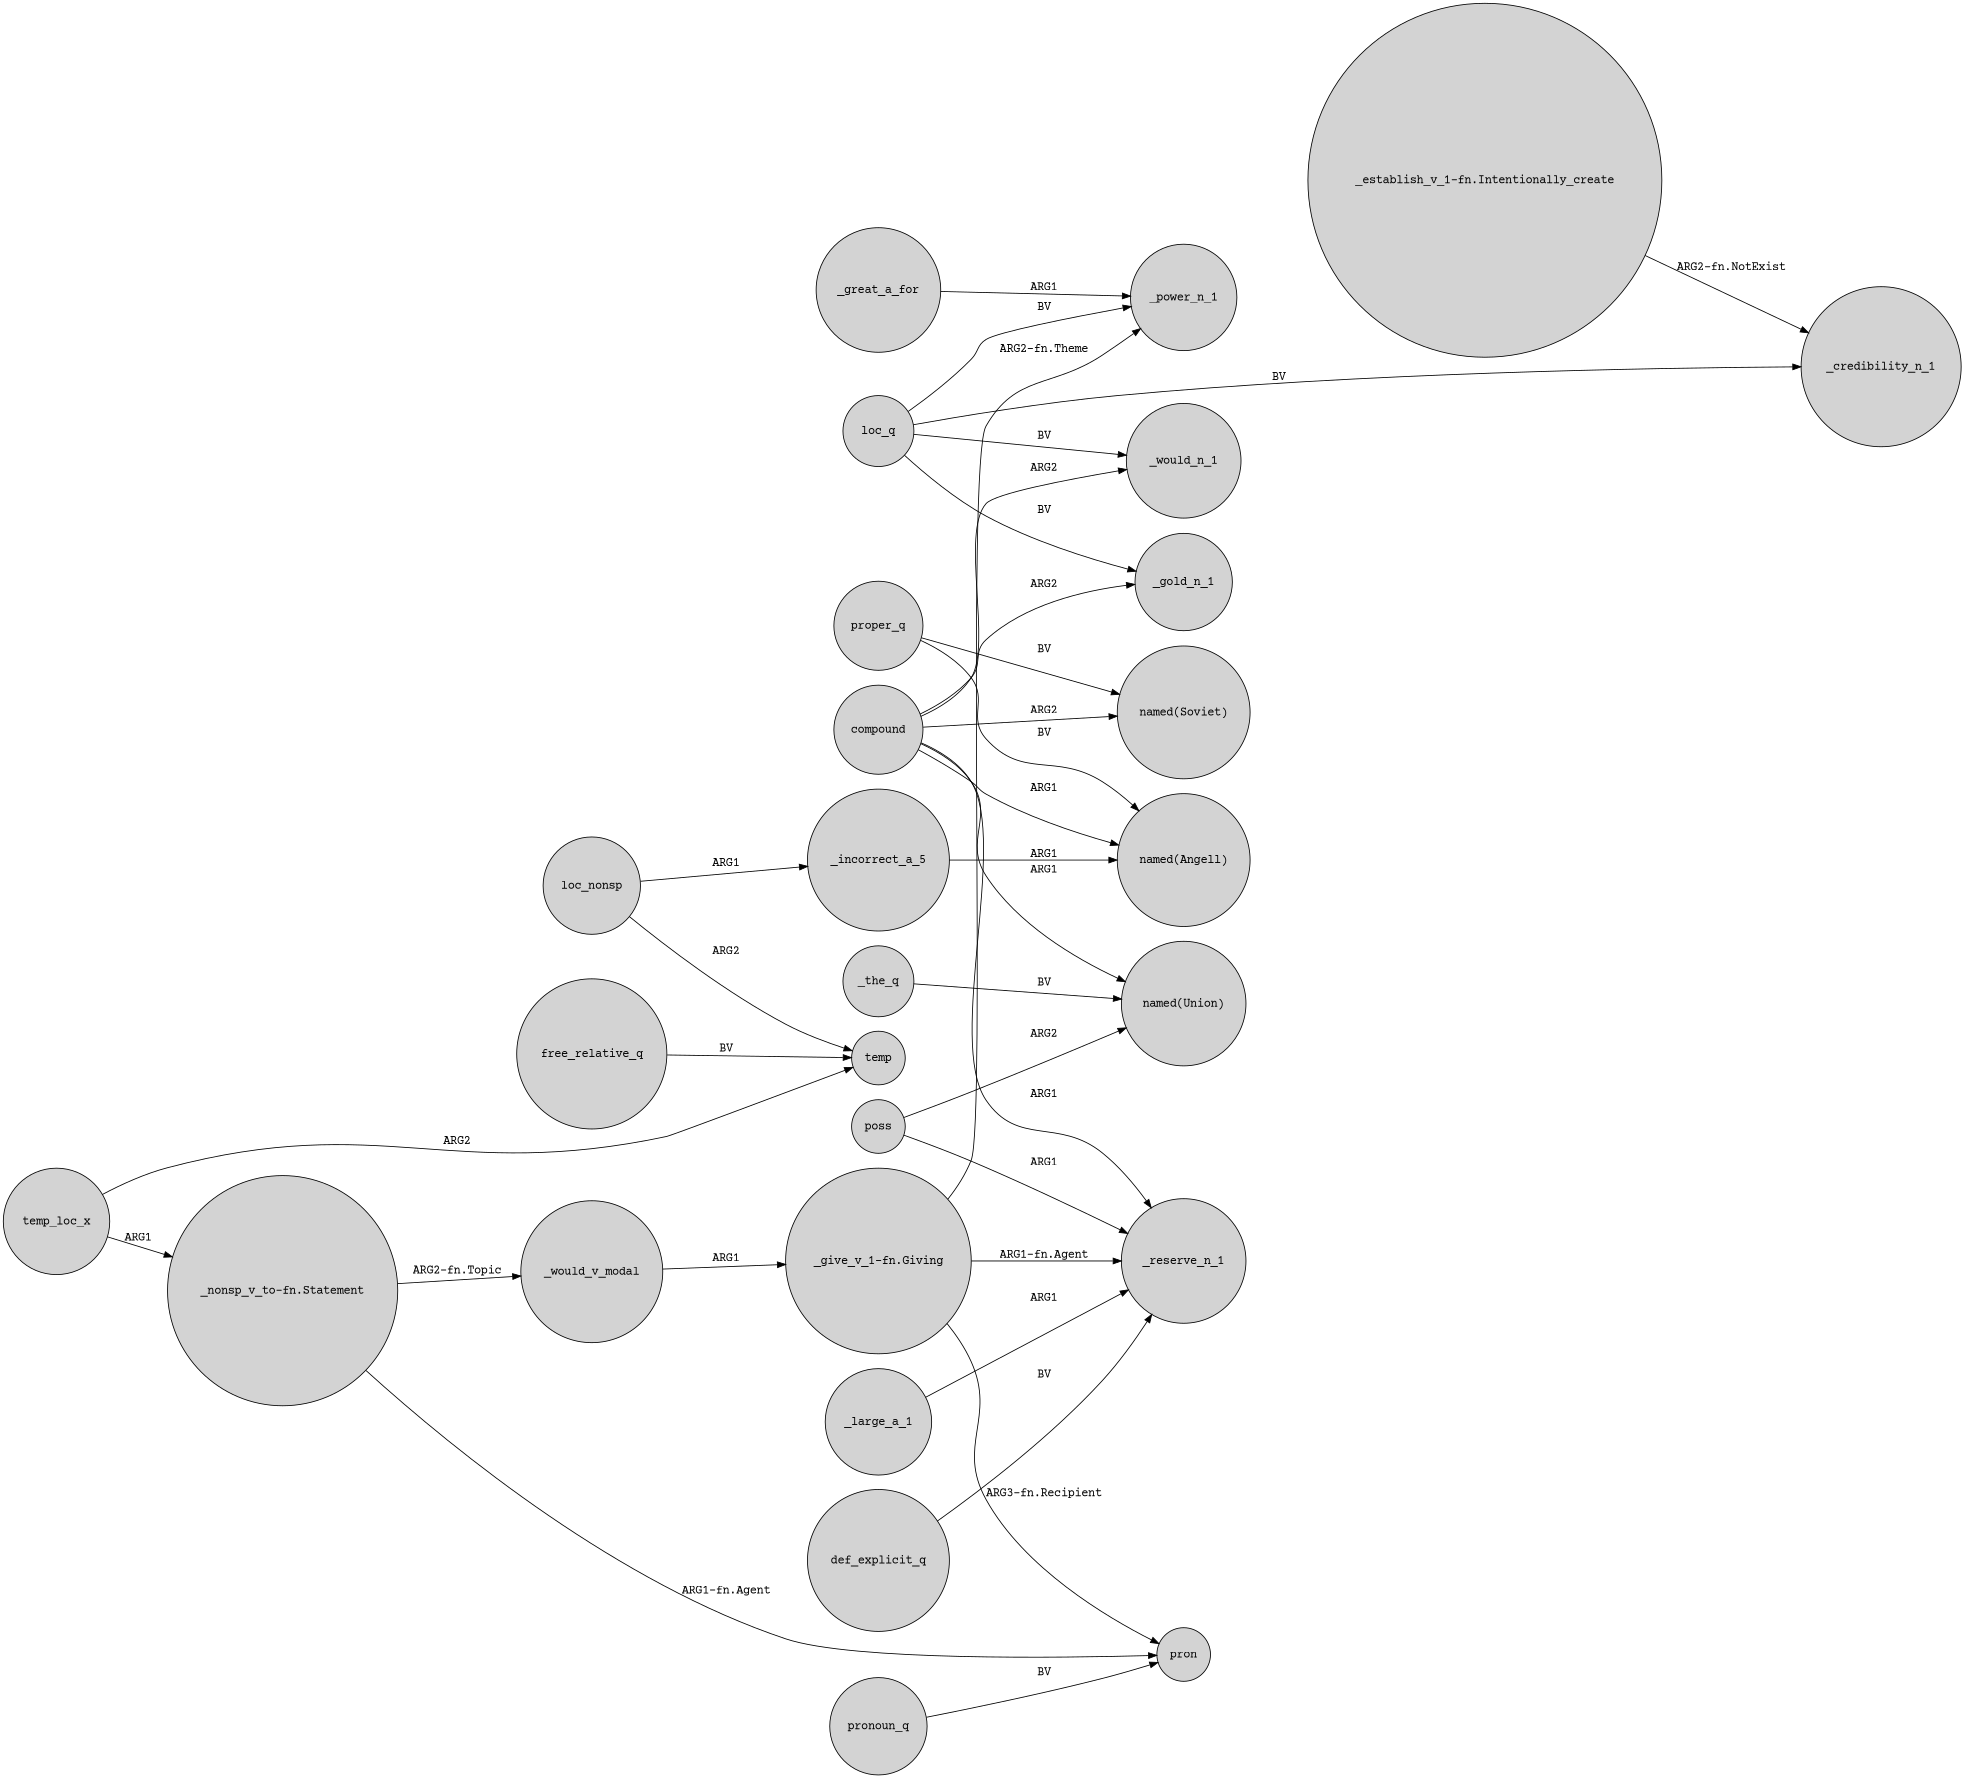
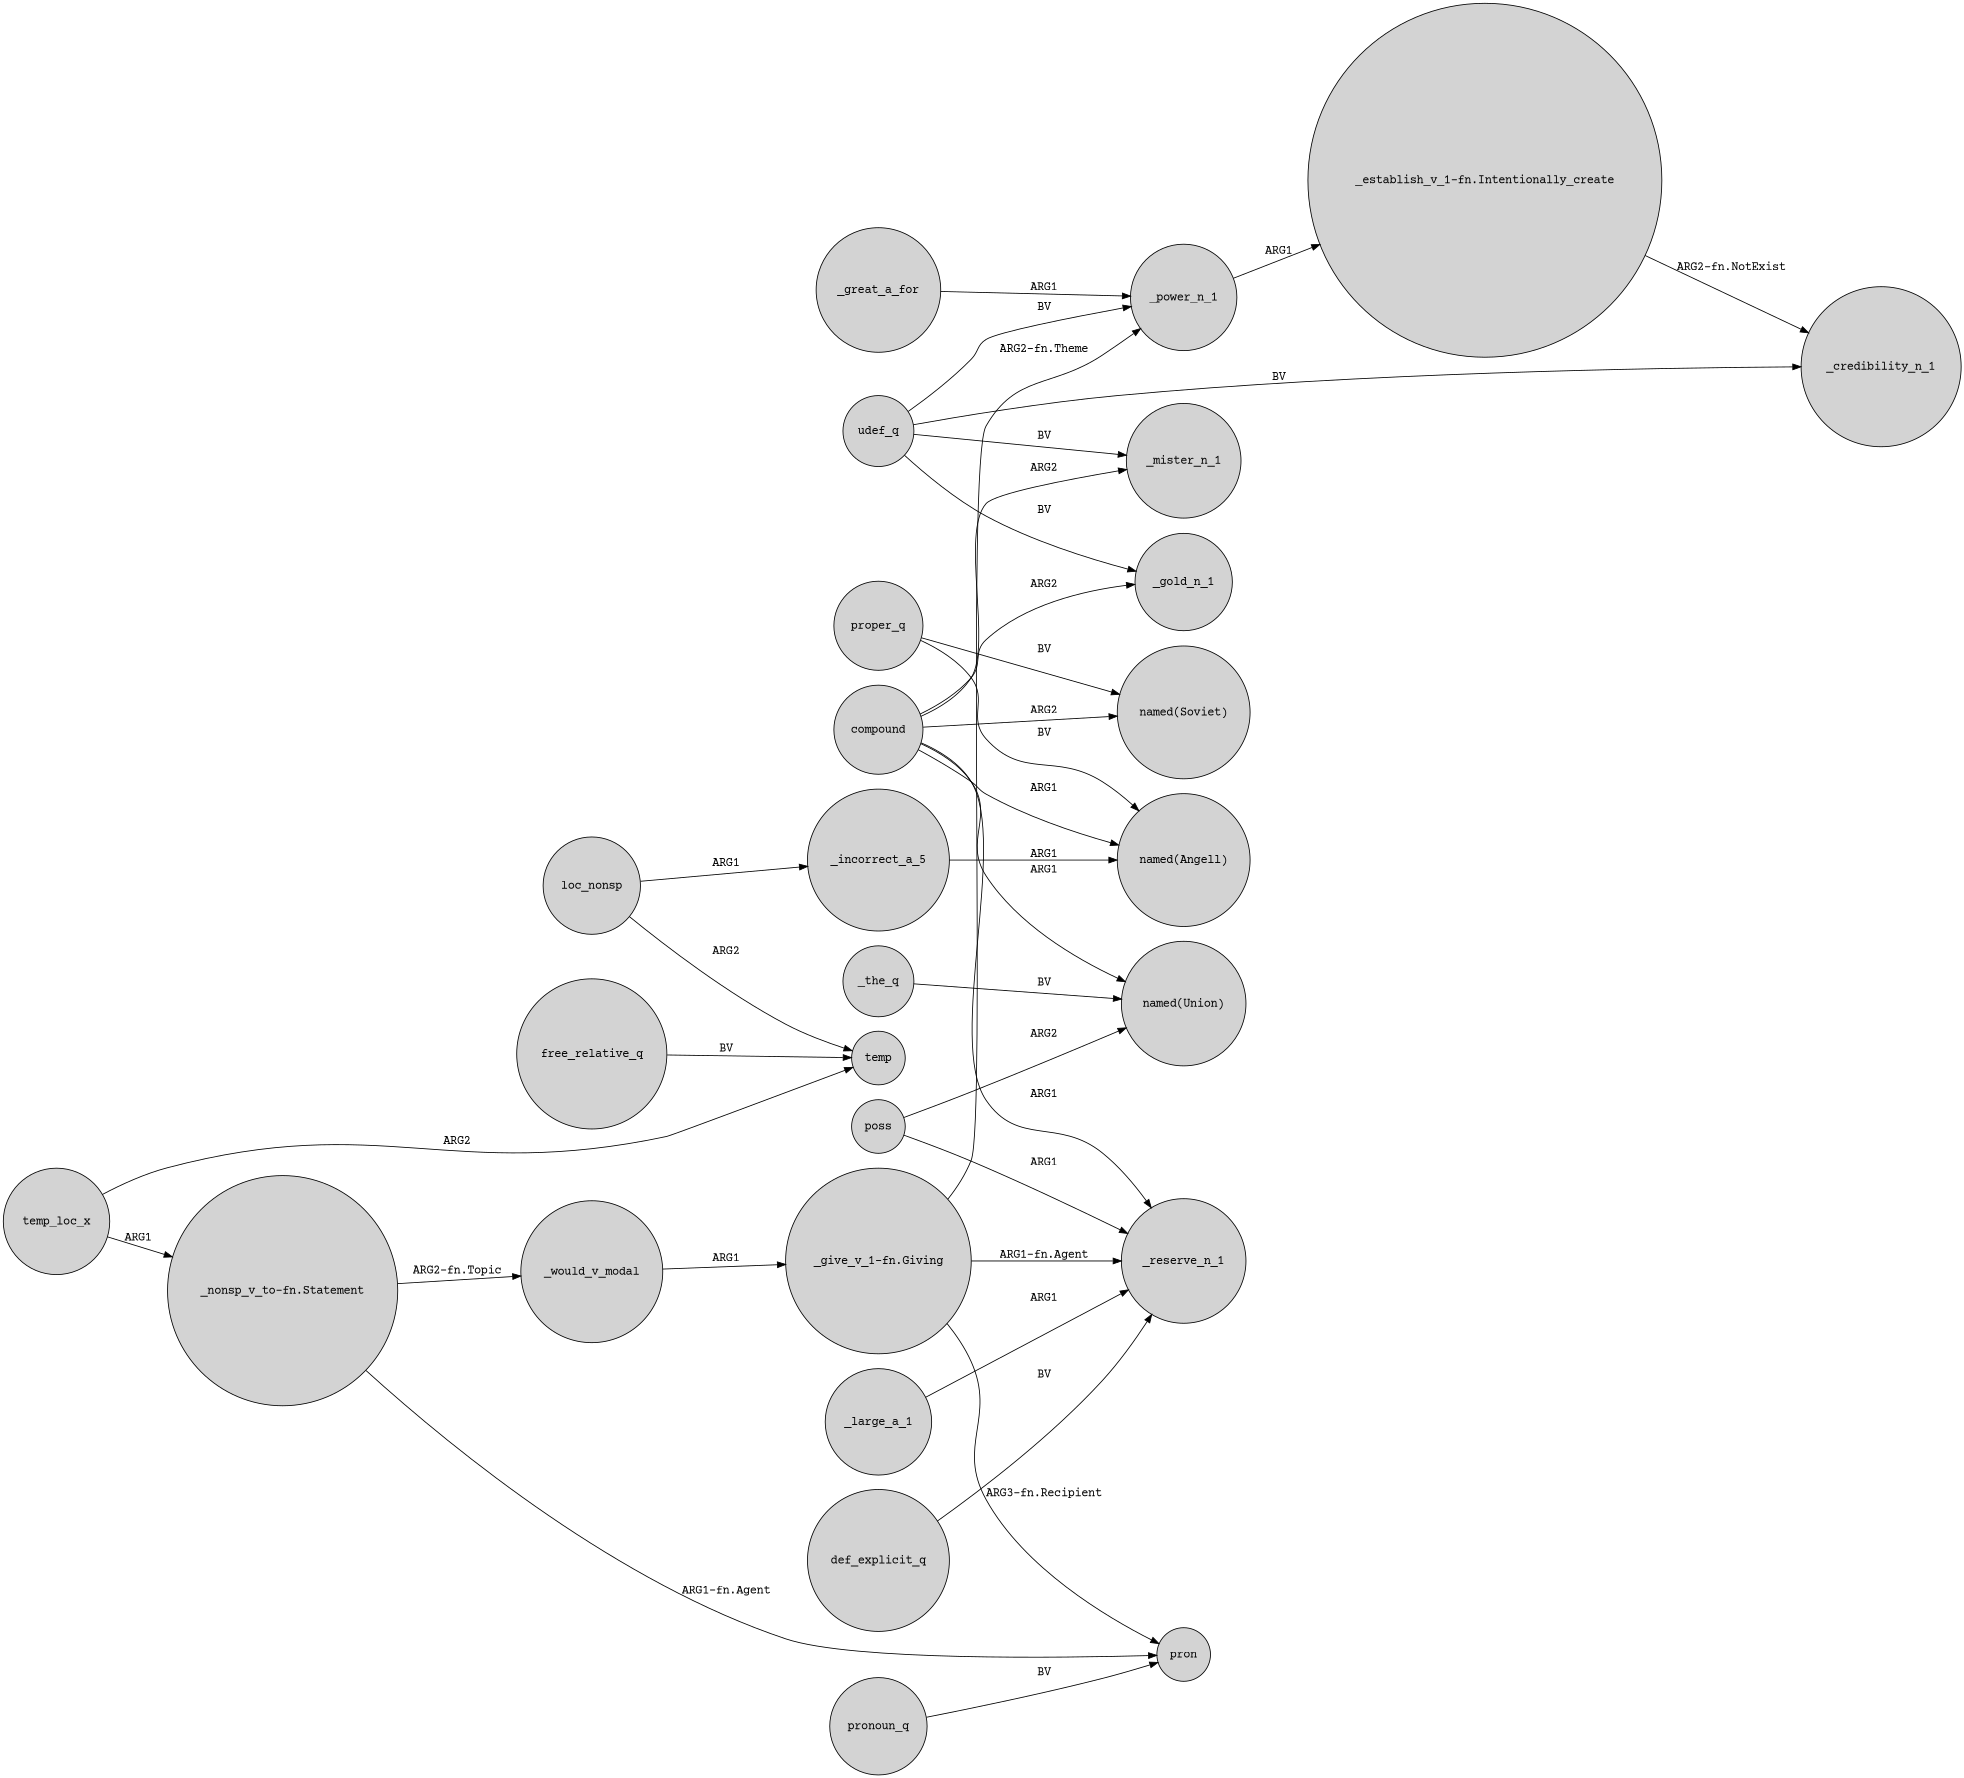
none -> (1273, 263)
(878, 431) -> (878, 431)
(1184, 461) -> (1184, 461)
